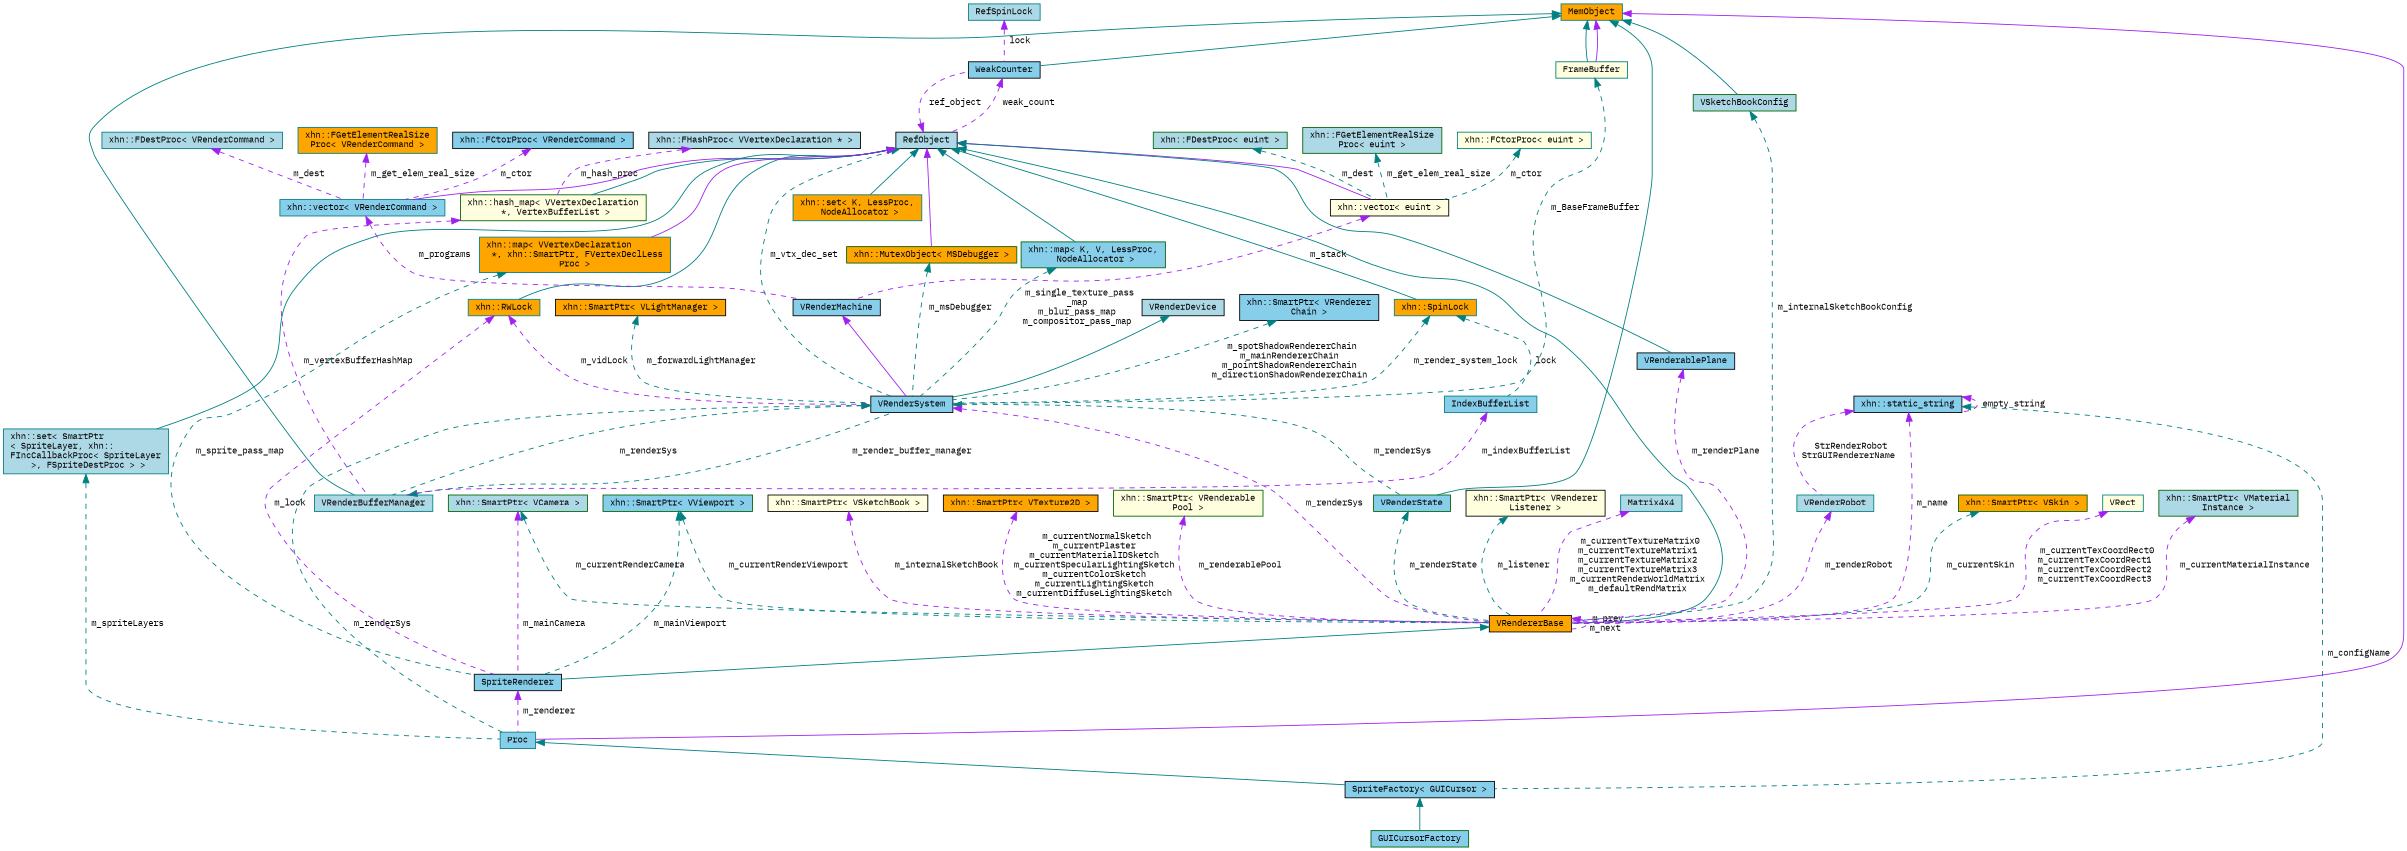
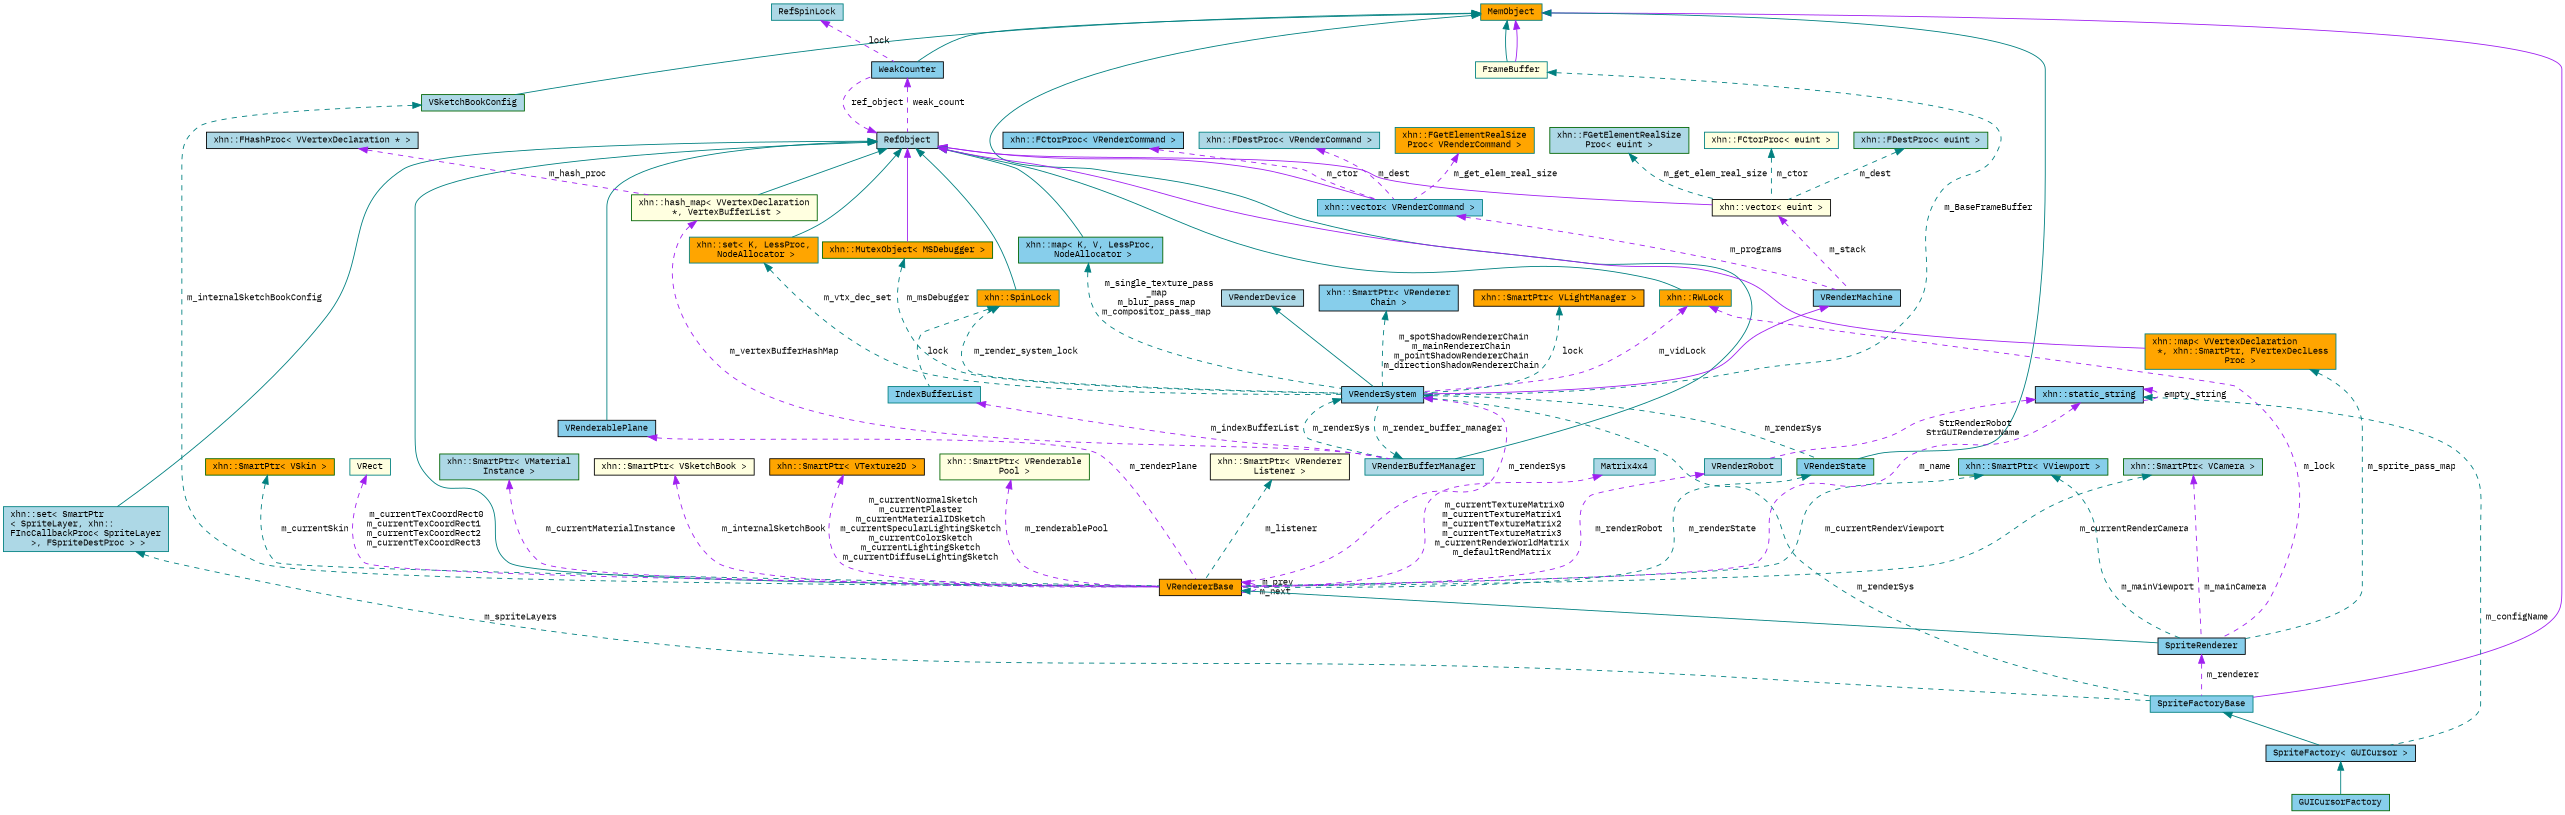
(761, 267) -> (1038, 387)
(699, 361) -> (1571, 352)
(518, 740) -> (2202, 704)
